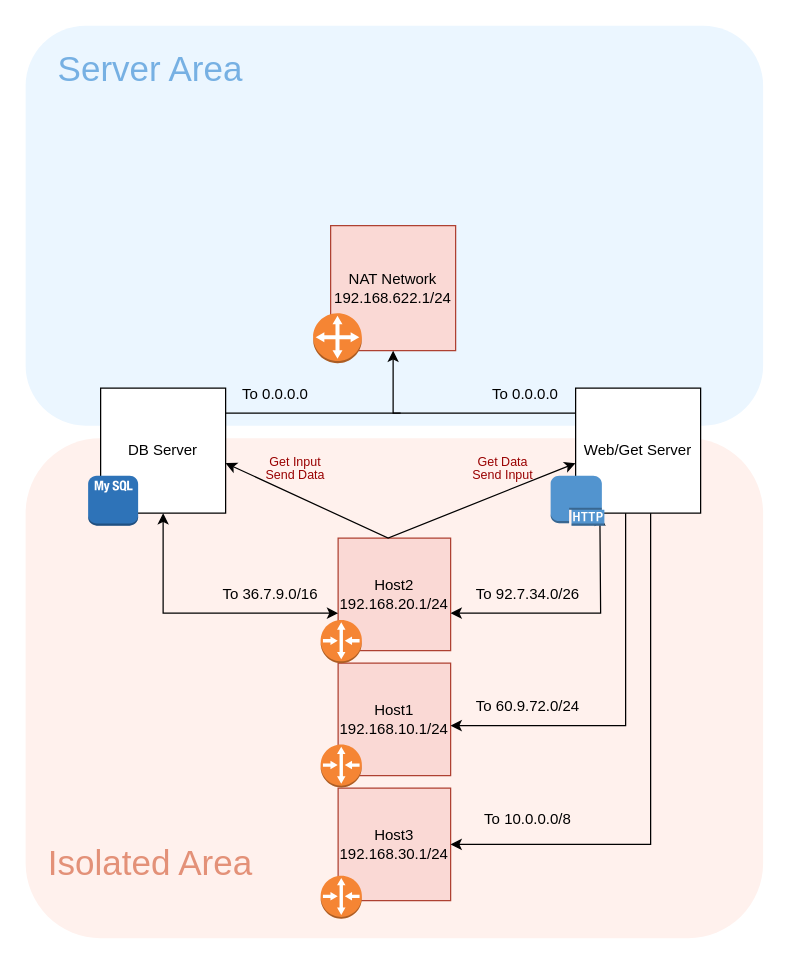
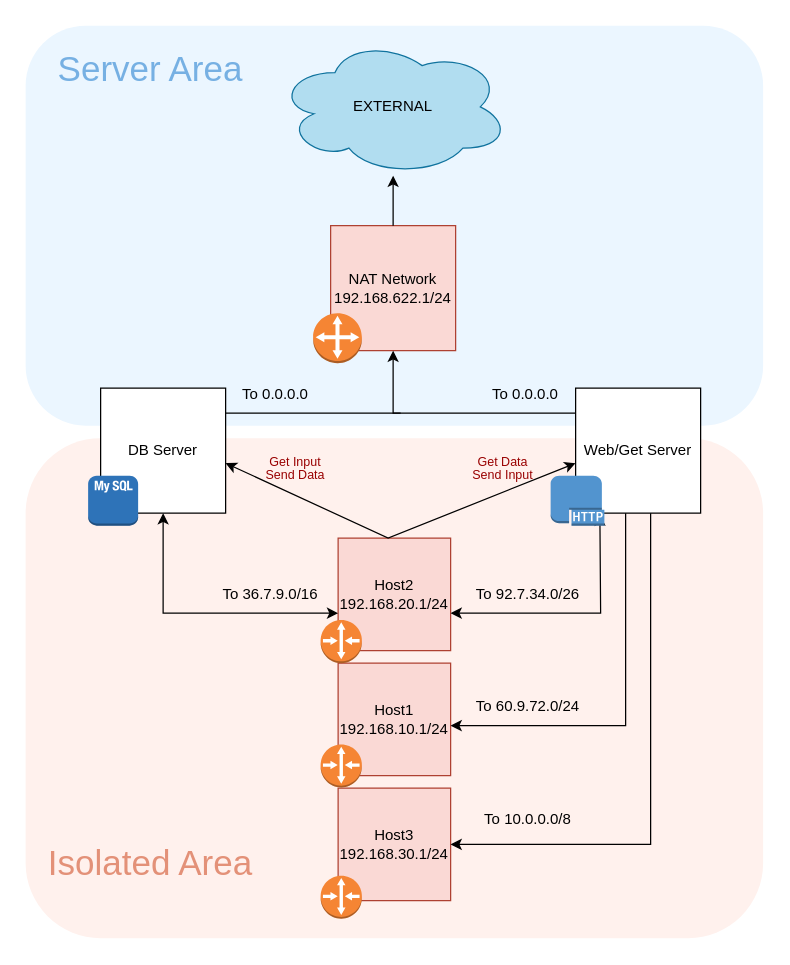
none -> (393, 107)
none -> (393, 205)
